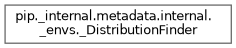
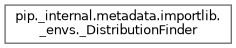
(118, 24) -> (118, 24)
